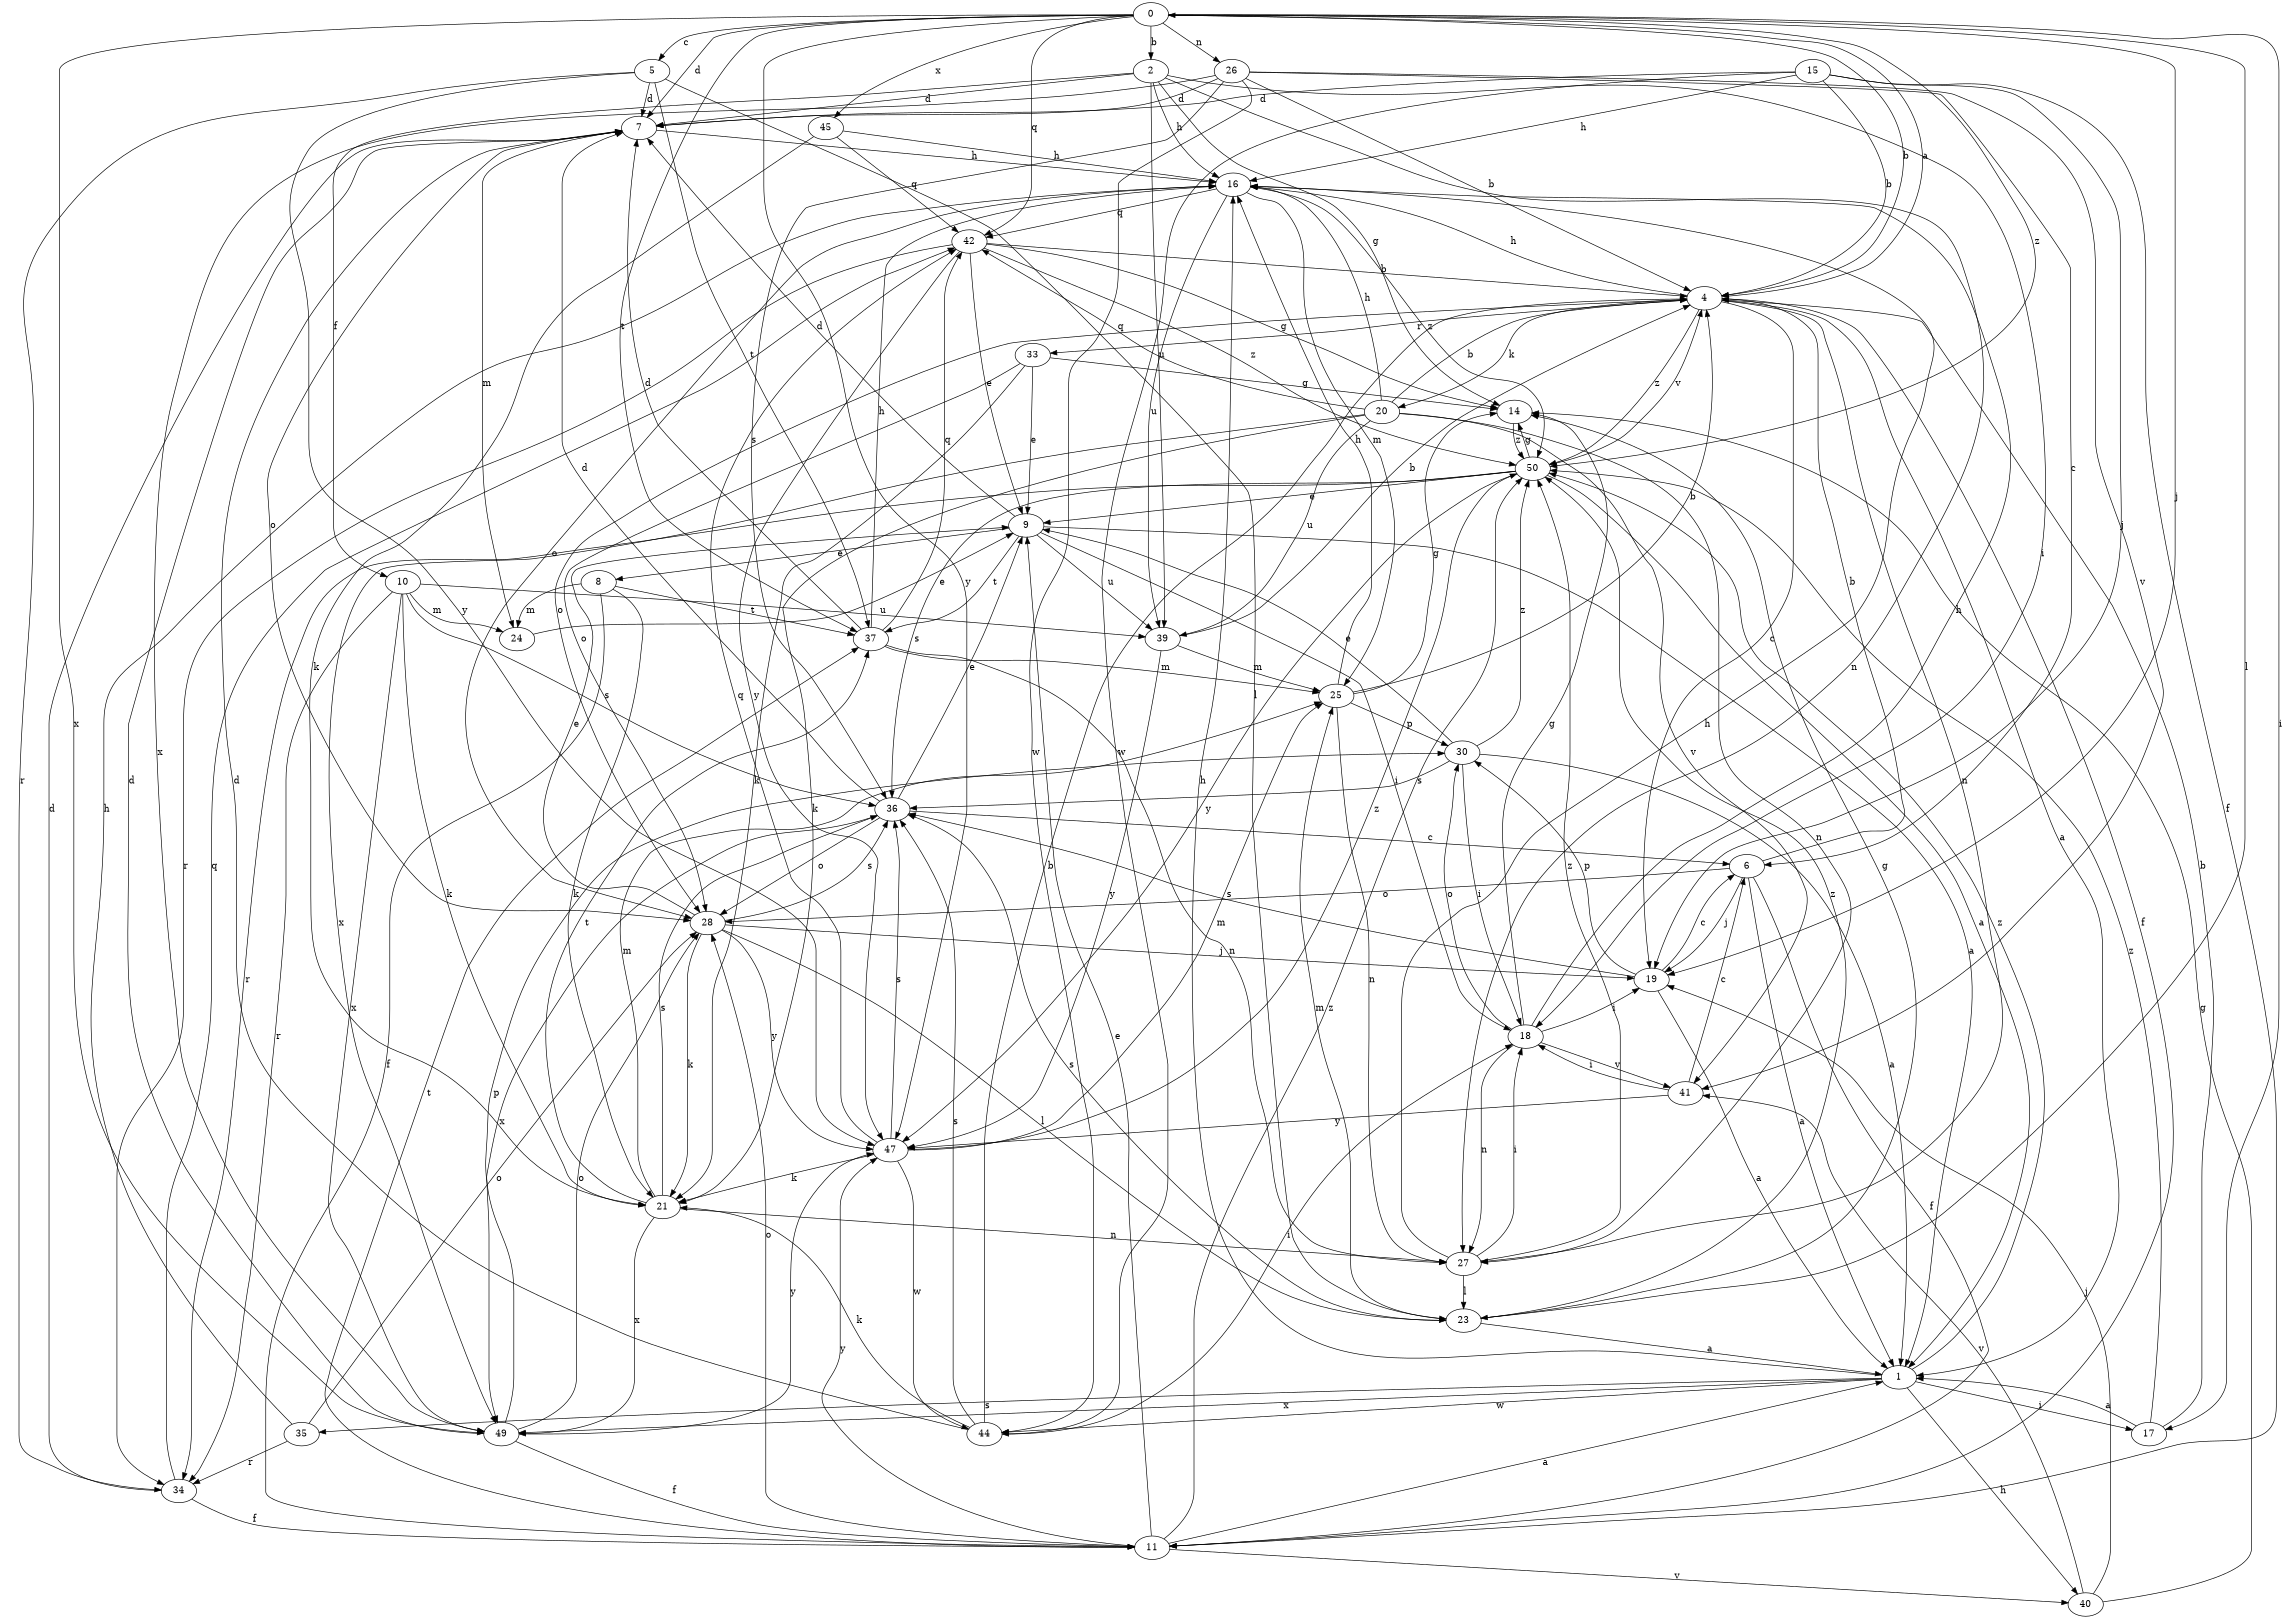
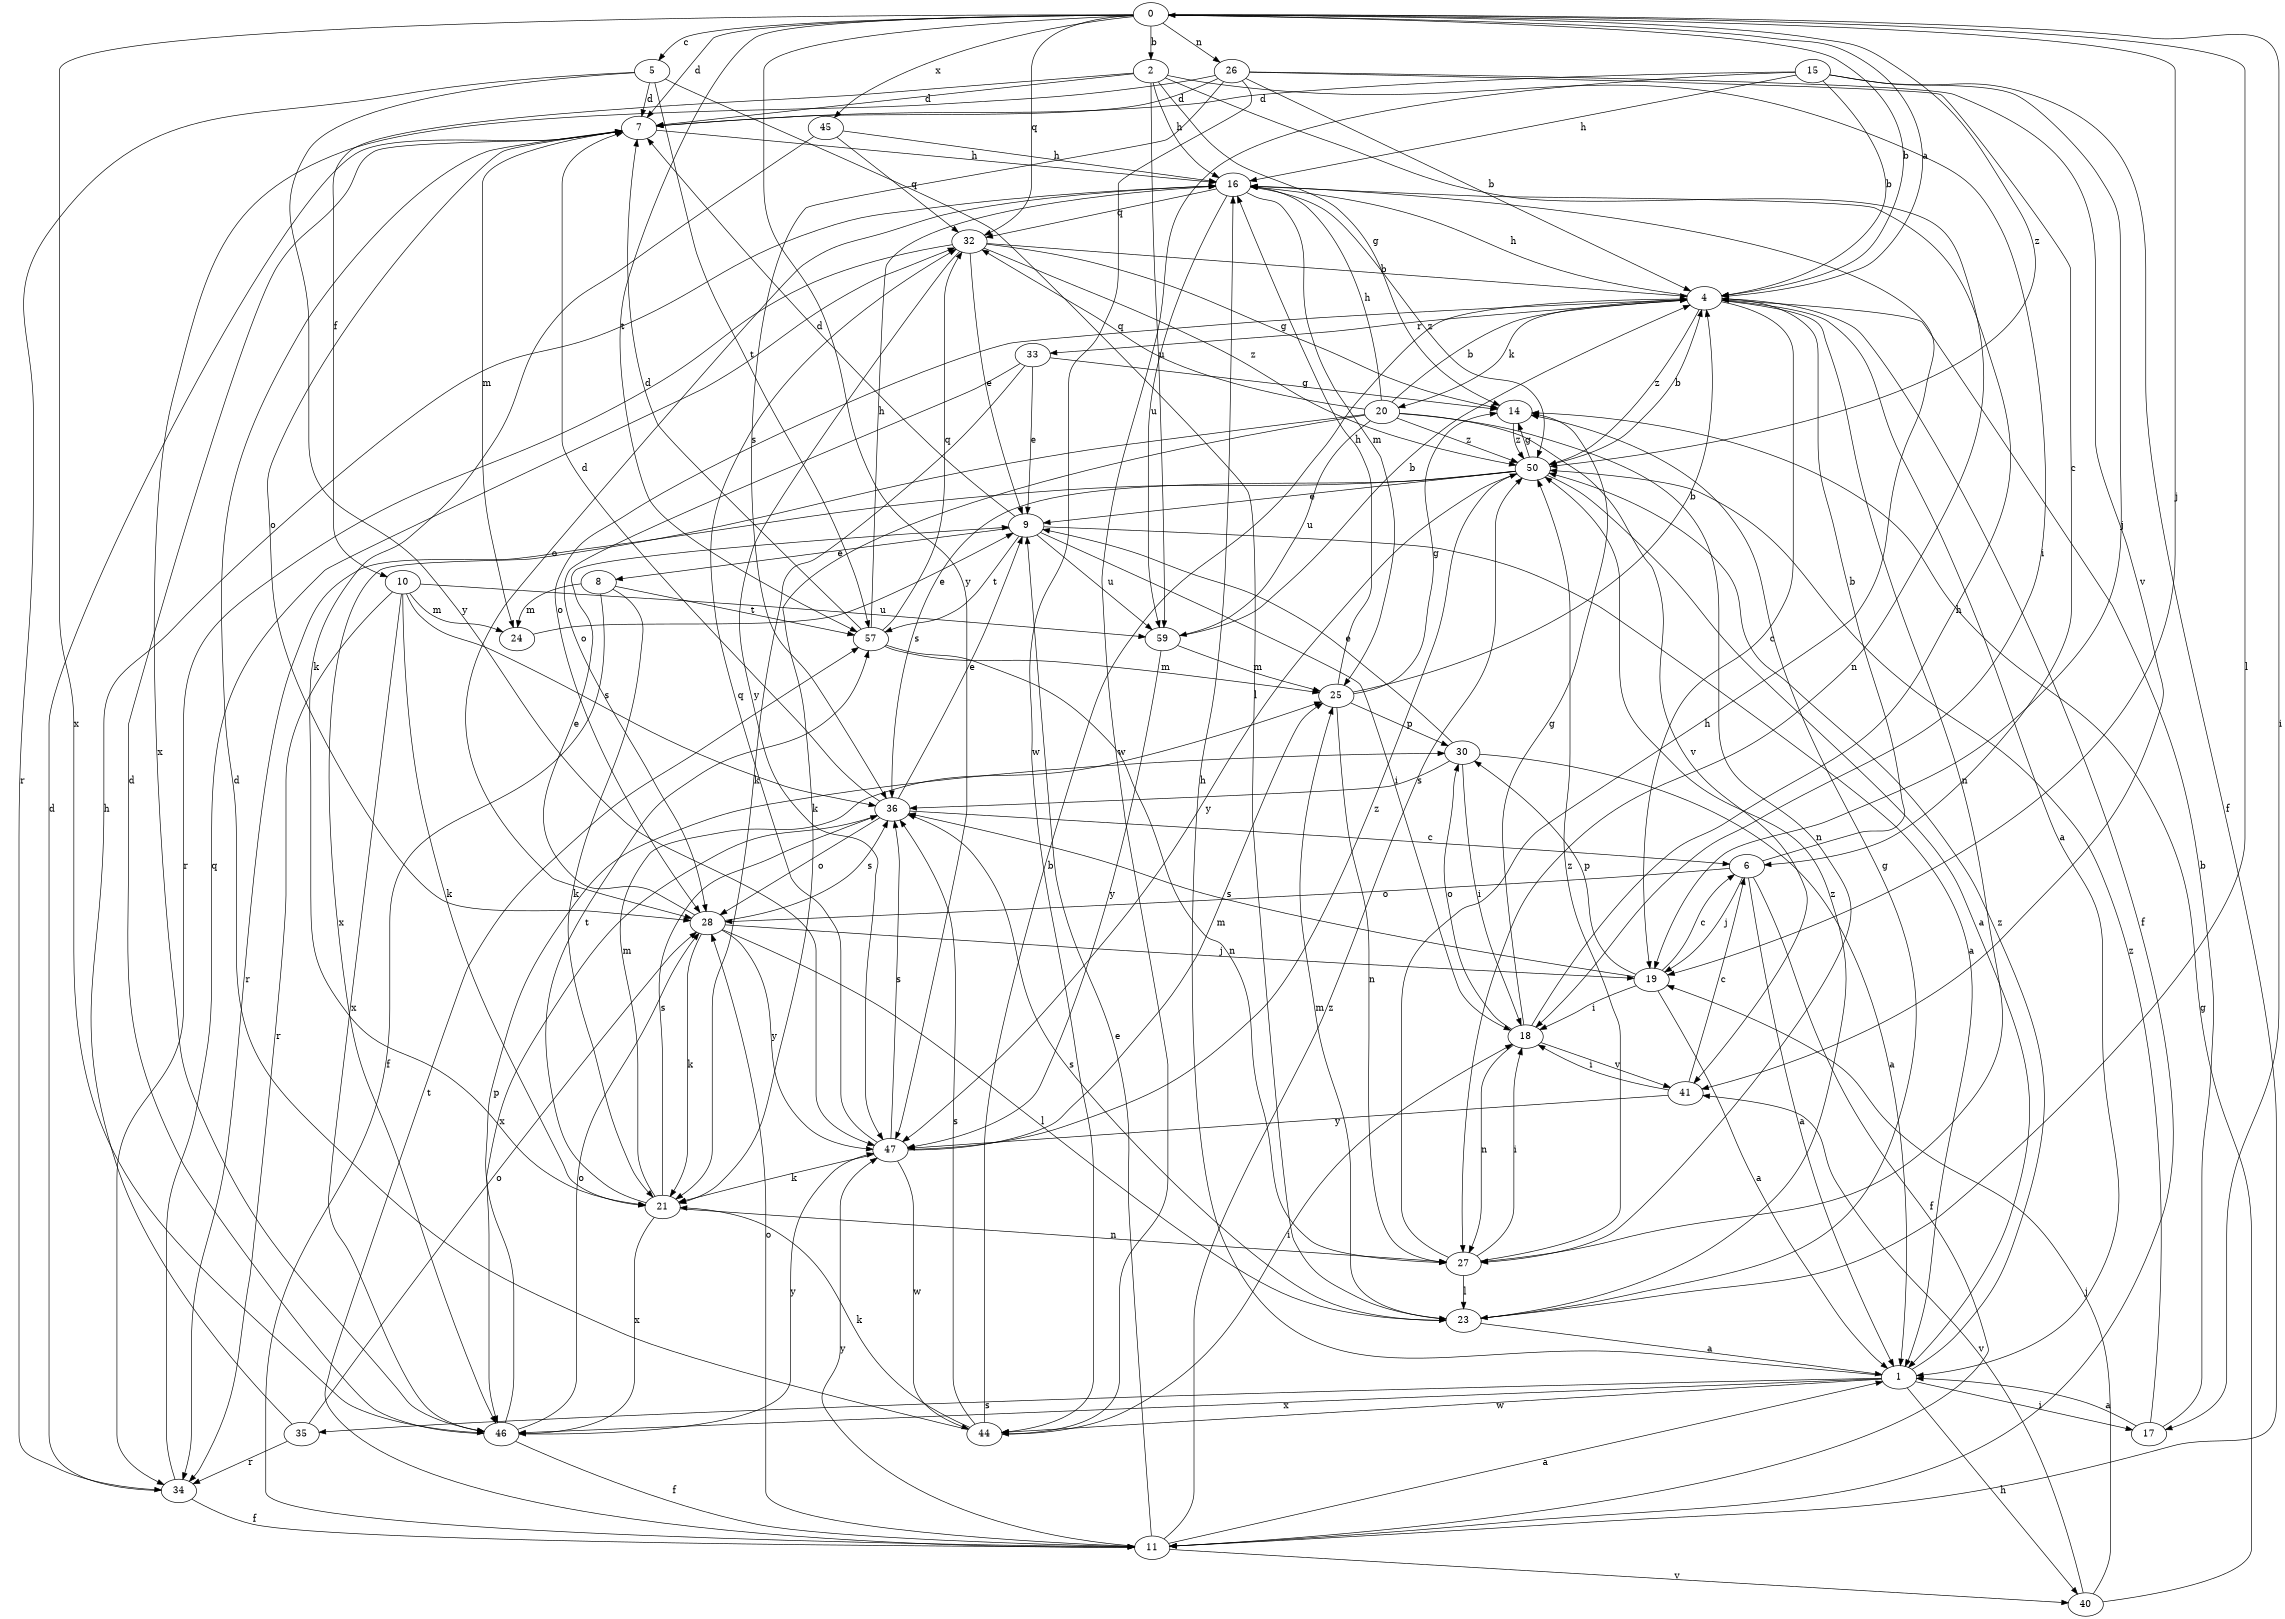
(969, 242) -> (969, 242)
(1678, 384) -> (1678, 384)
(1520, 626) -> (1454, 439)
(871, 639) -> (871, 639)
(1163, 639) -> (1163, 639)
(1589, 1015) -> (1590, 1004)
(501, 1434) -> (501, 1434)
